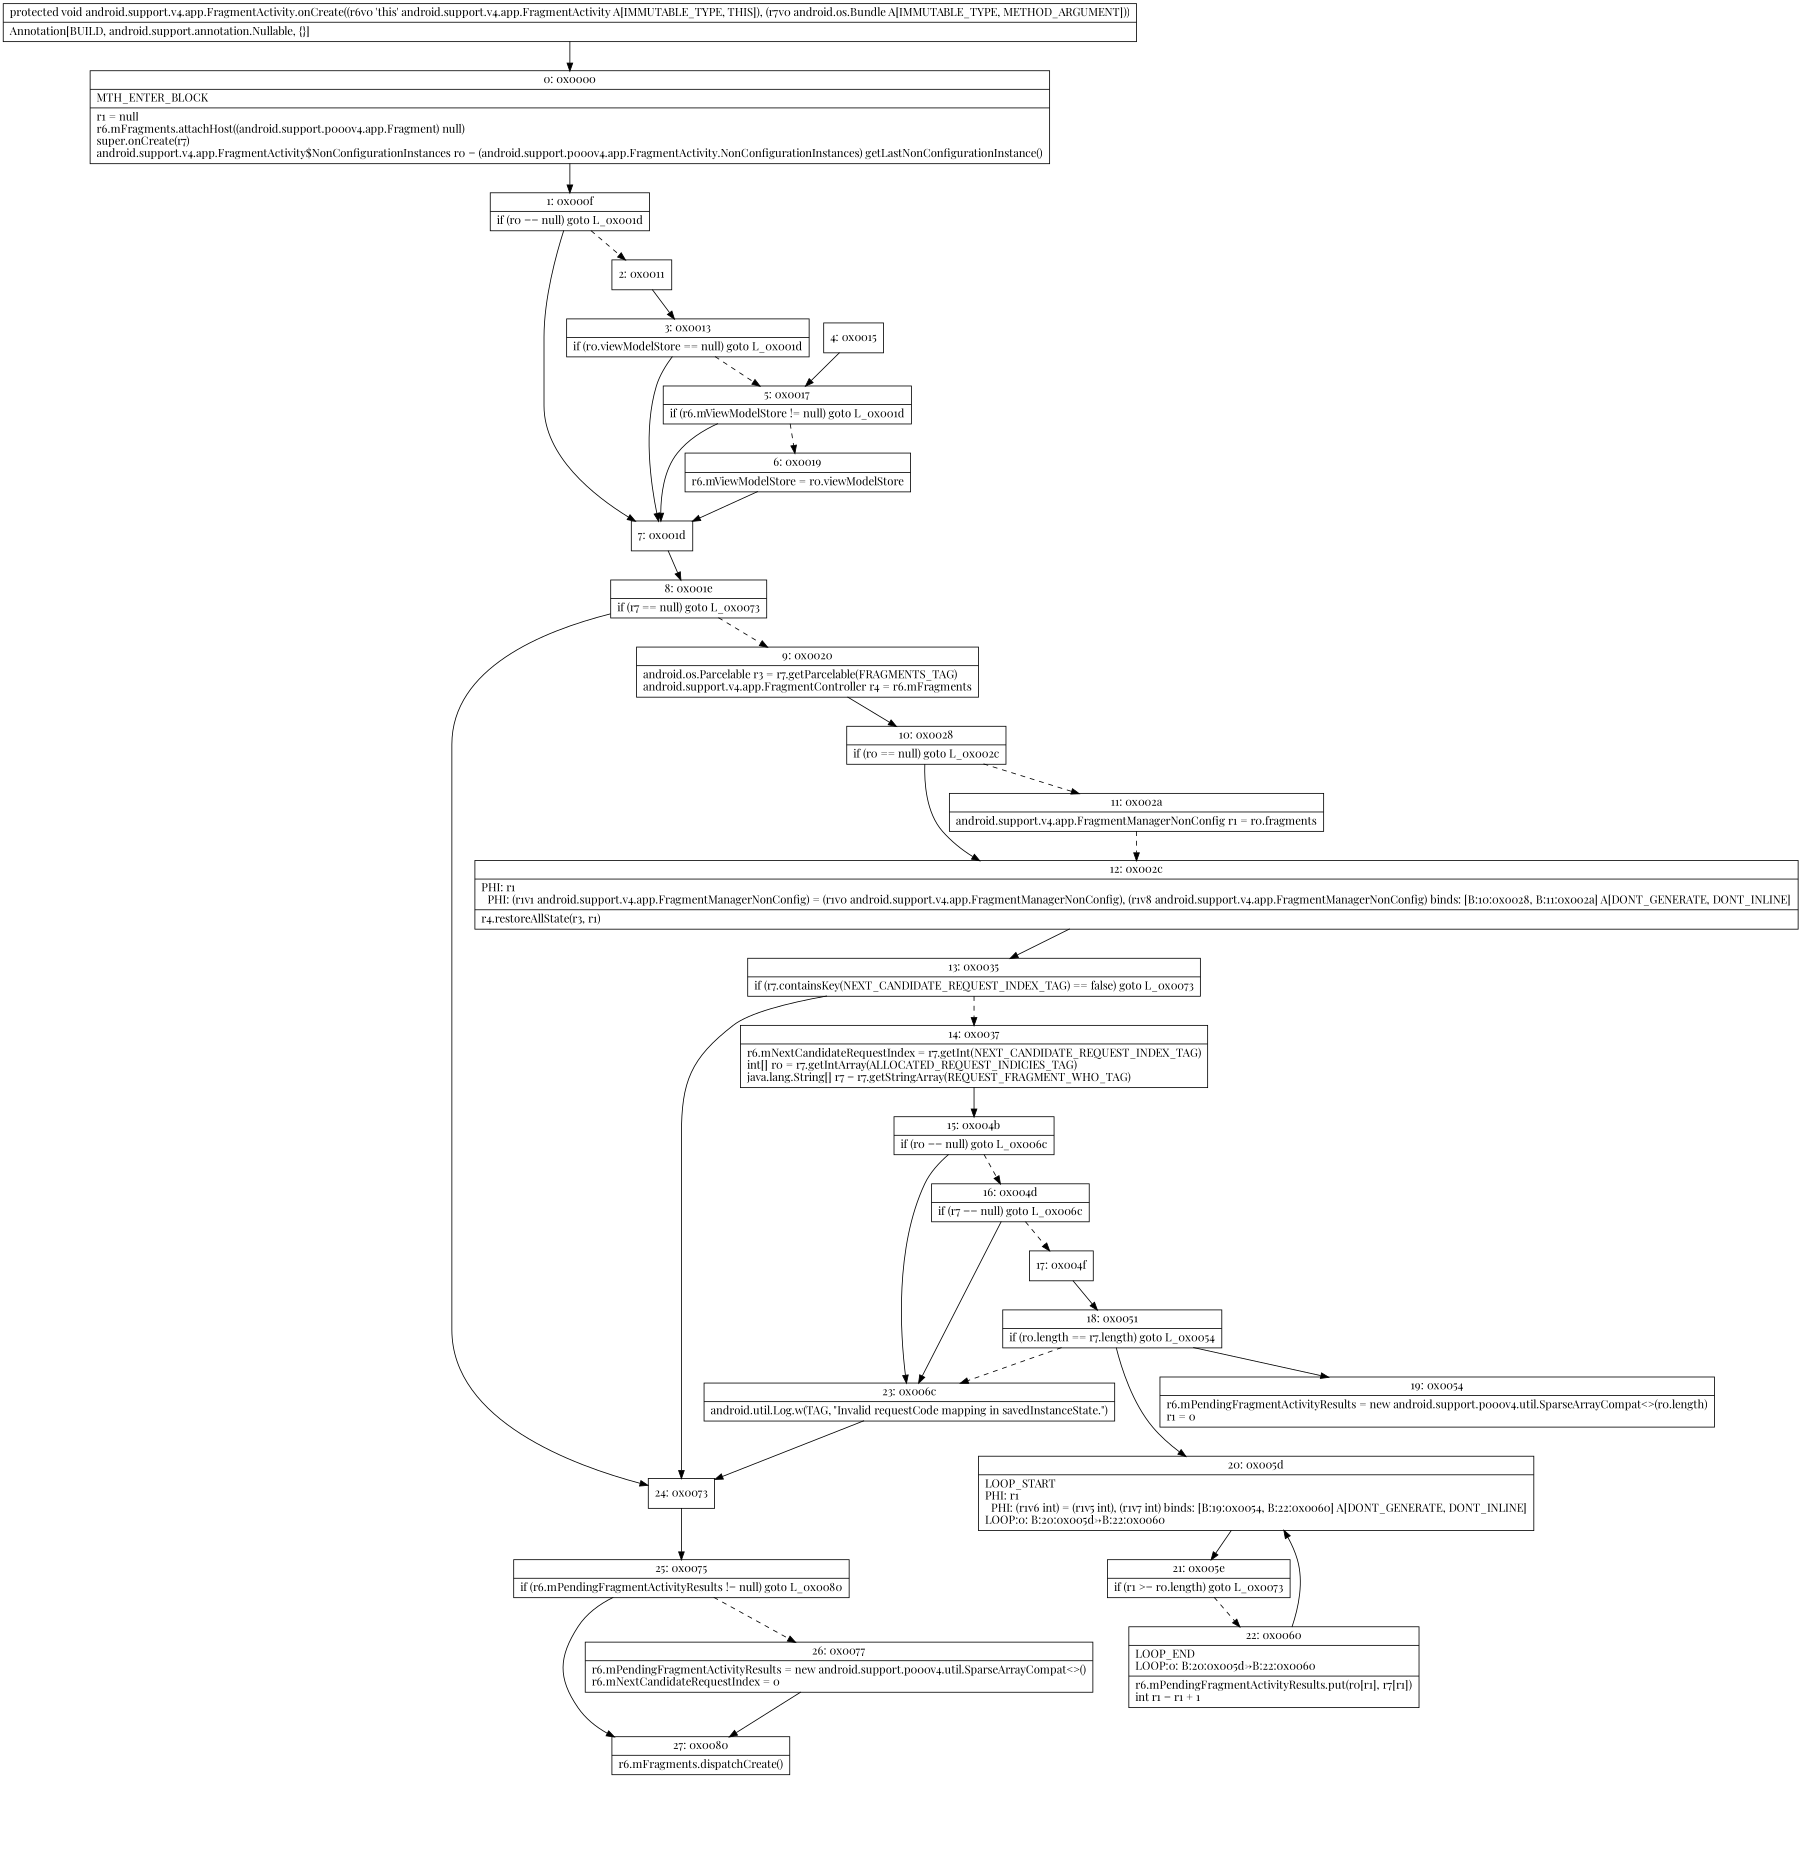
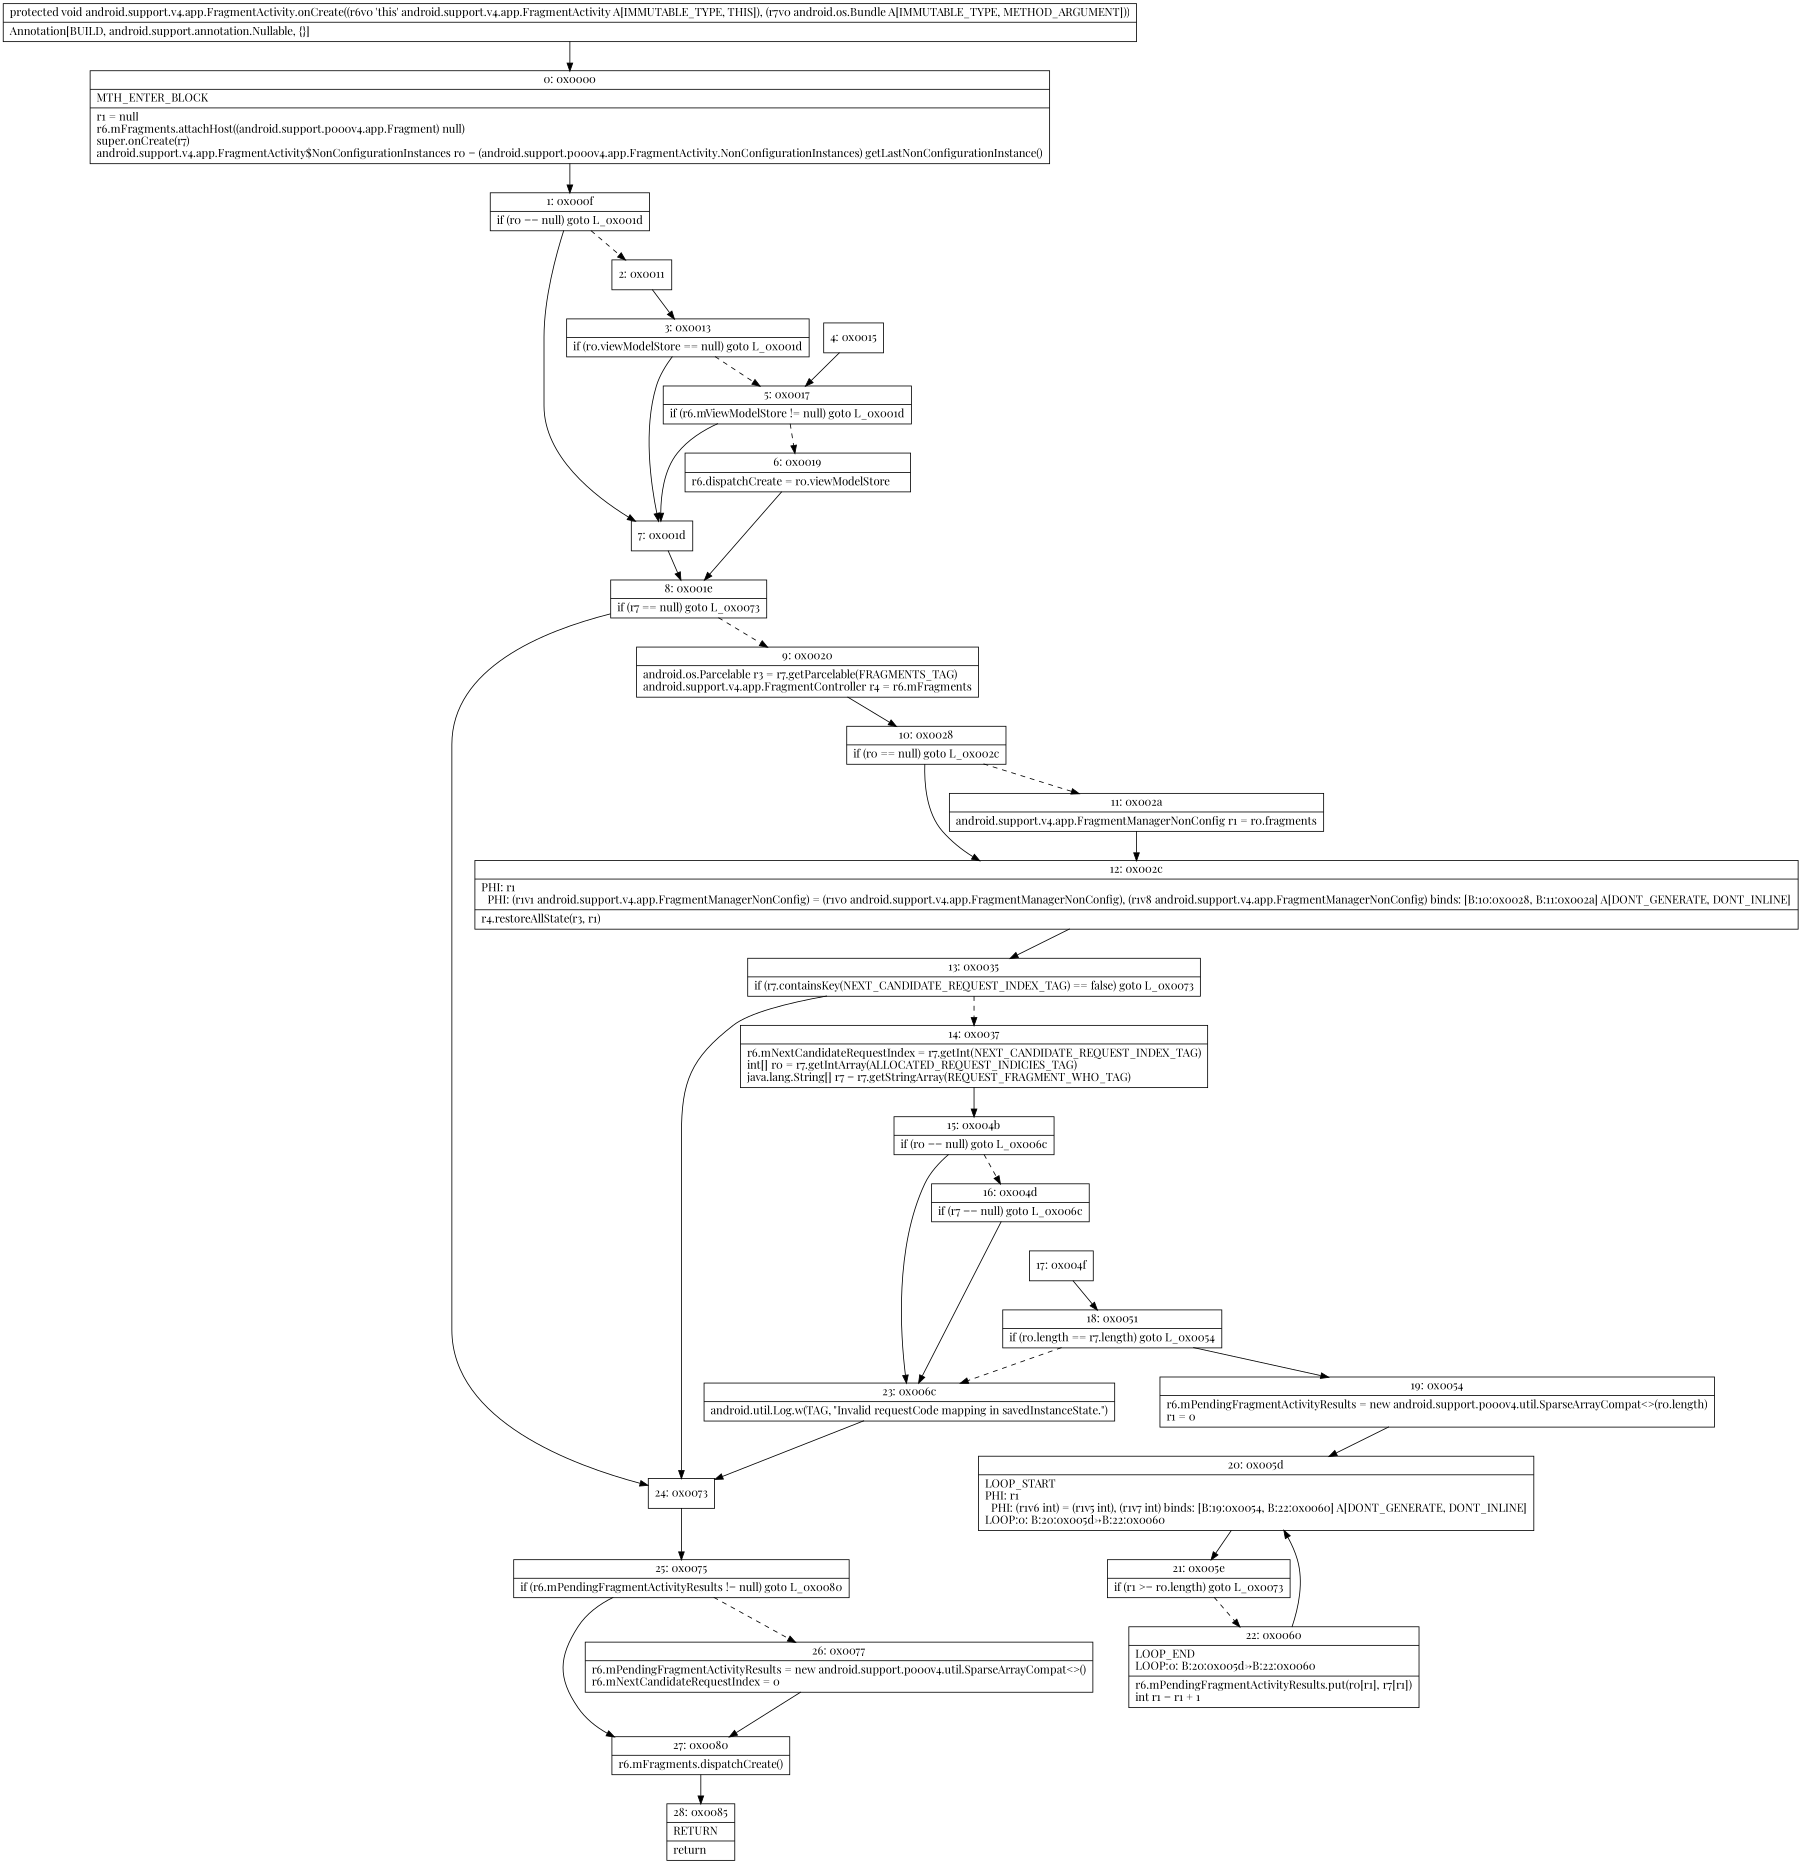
(798, 482) -> (791, 482)
(729, 505) -> (746, 533)
(1137, 842) -> (1137, 842)
(1035, 1233) -> none
(1138, 1406) -> (1363, 1440)
none -> (701, 1832)
